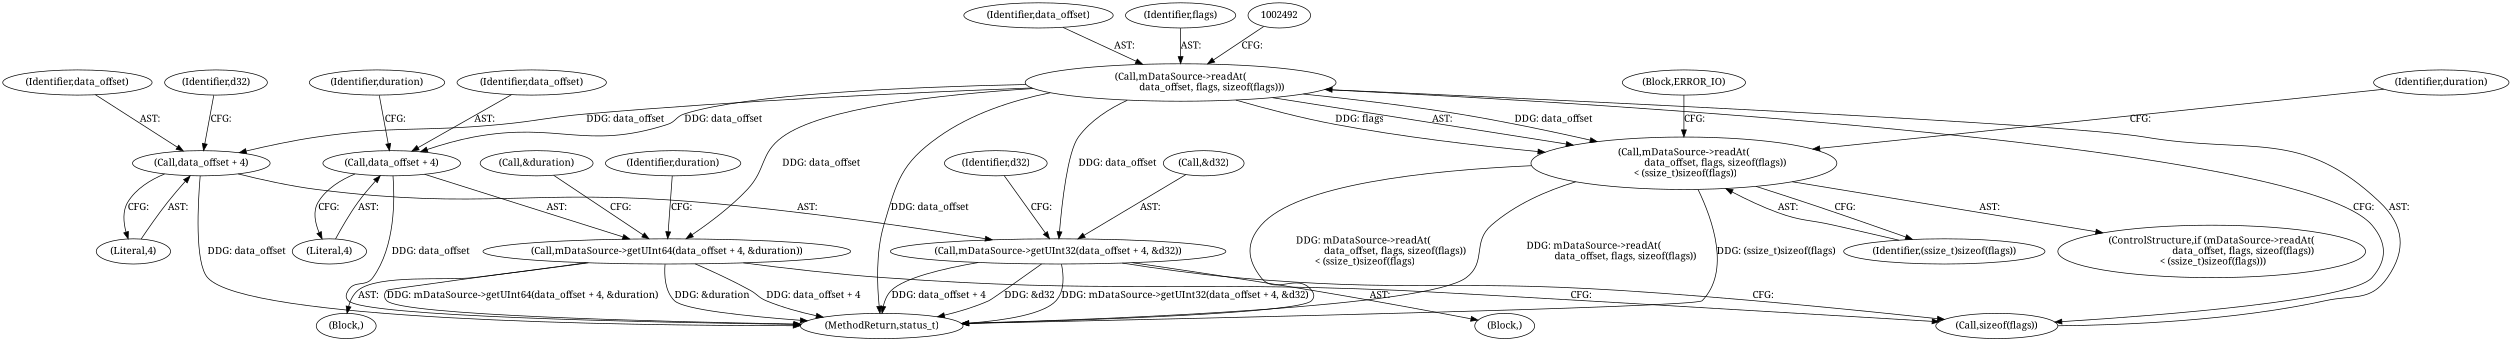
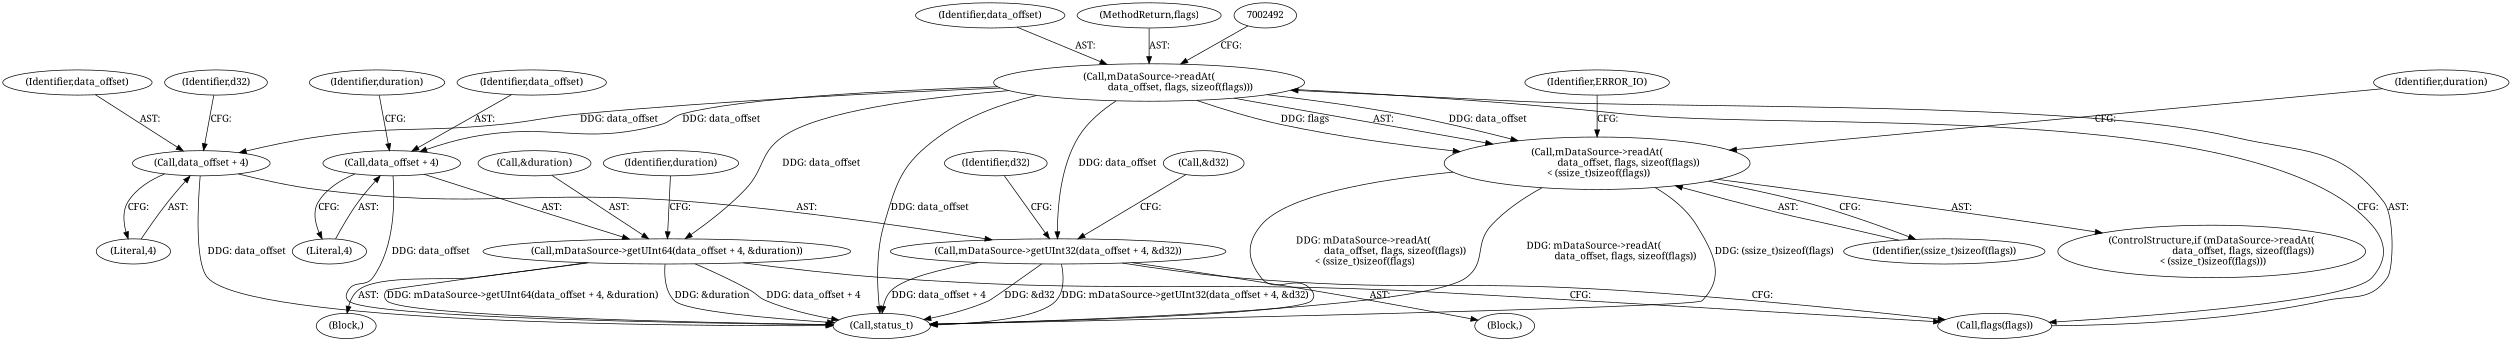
(1181, 15) -> (1149, 15)
(1279, 15) -> (1265, 15)
(1684, 83) -> (1597, 83)
(622, 207) -> (621, 207)
(1152, 207) -> (1152, 207)
(882, 326) -> (882, 326)
(1997, 326) -> (1995, 326)
